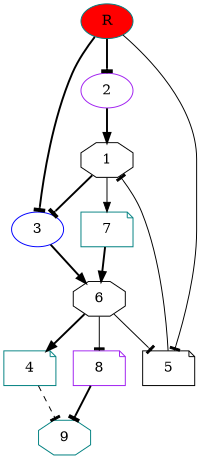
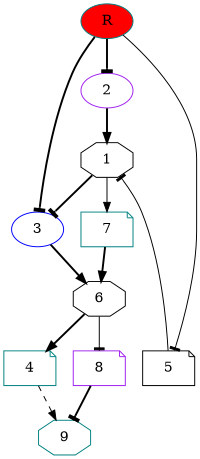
(131, 331) -> none
(45, 399) -> (45, 399)
